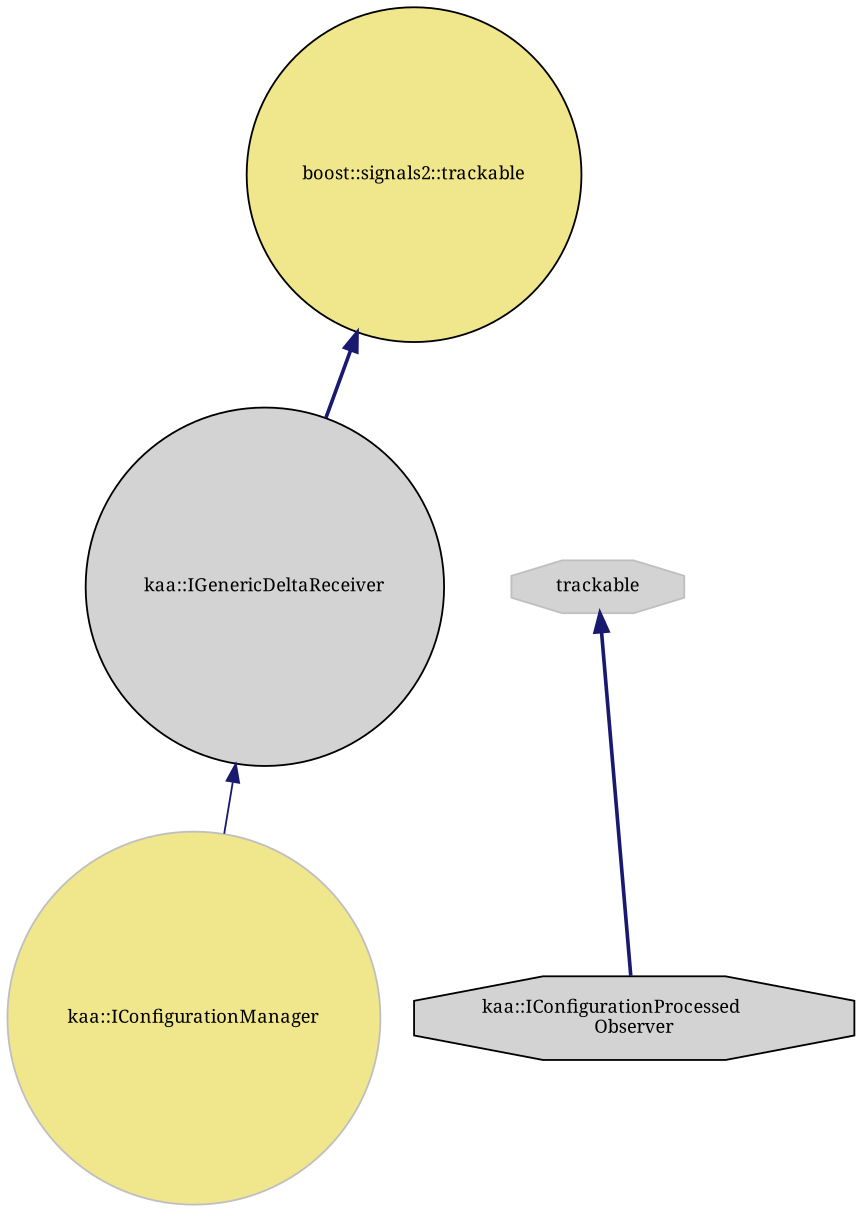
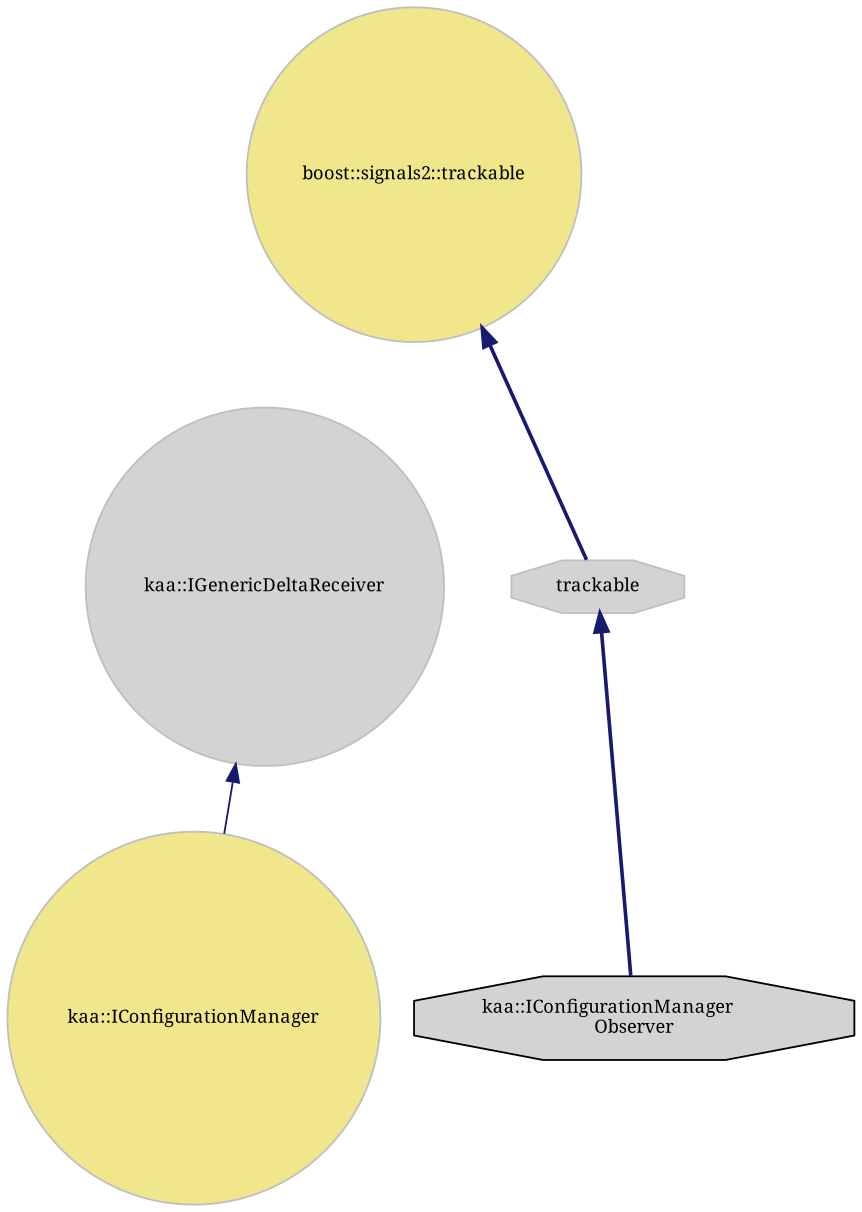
(414, 175) -> (414, 175)
(338, 384) -> (538, 452)
(265, 587) -> (265, 587)
(634, 1018) -> (634, 1018)
